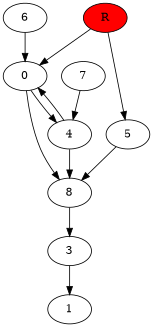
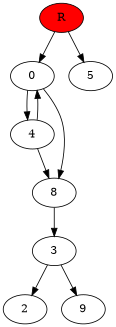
(25, 18) -> none
(83, 76) -> none
(102, 161) -> none
none -> (25, 309)
(70, 309) -> (83, 309)
